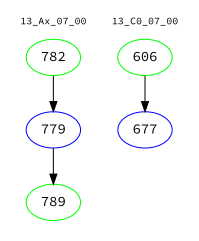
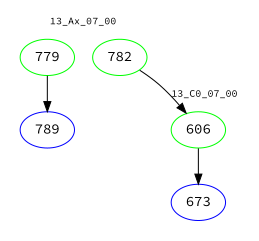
(53, 89) -> (170, 95)
(53, 130) -> (47, 57)
(145, 130) -> (198, 202)
(53, 202) -> (47, 130)
